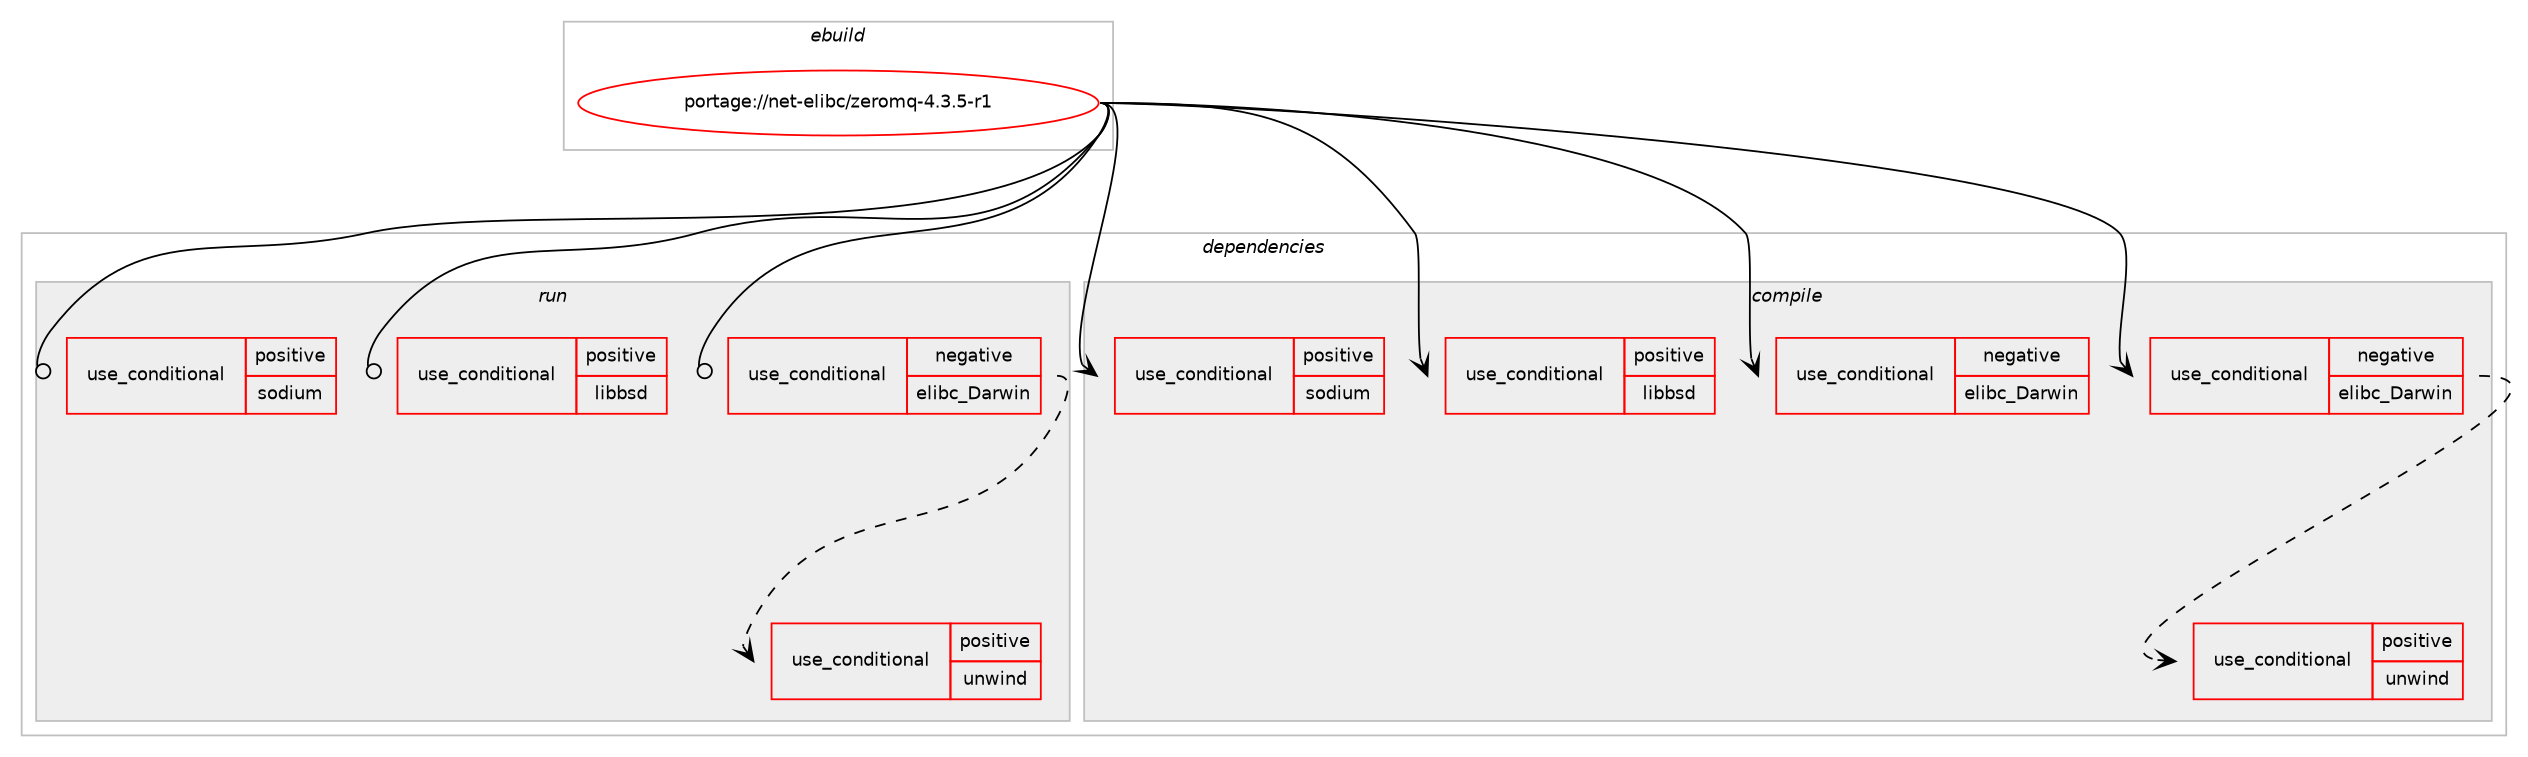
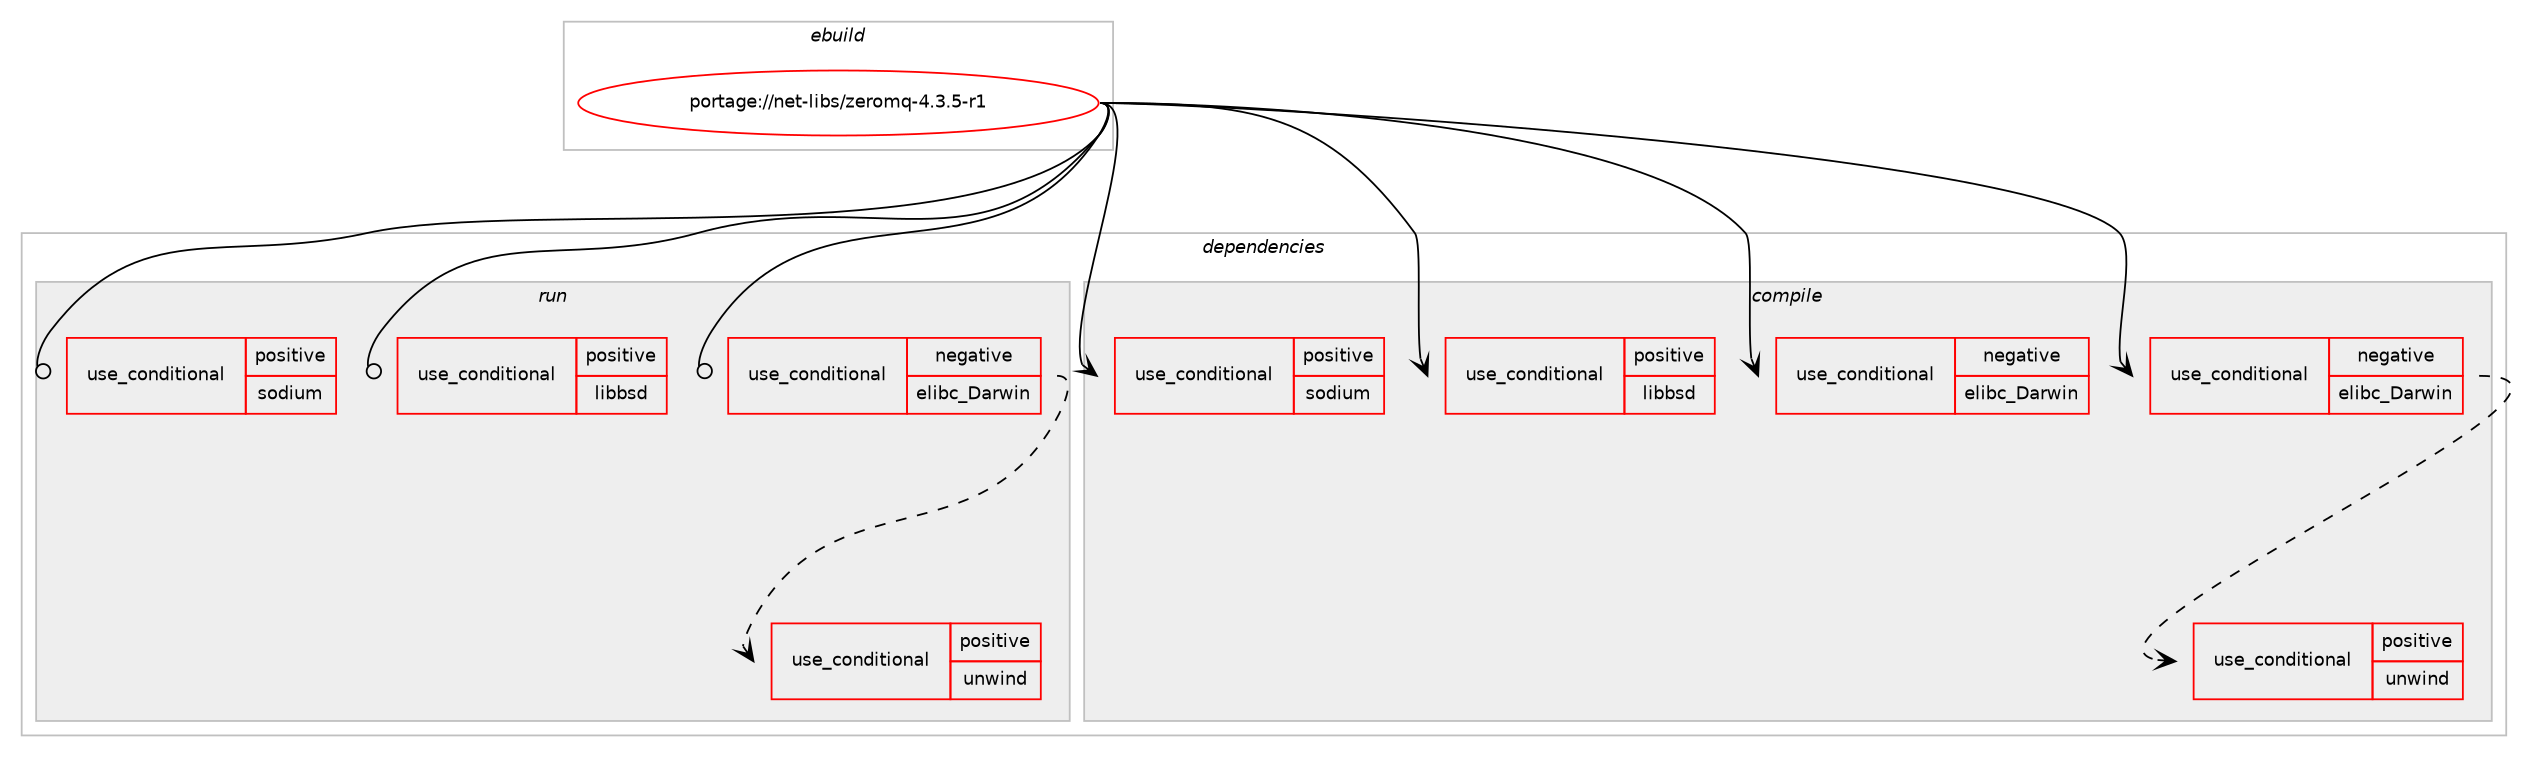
(838, 103) -> (838, 103)
